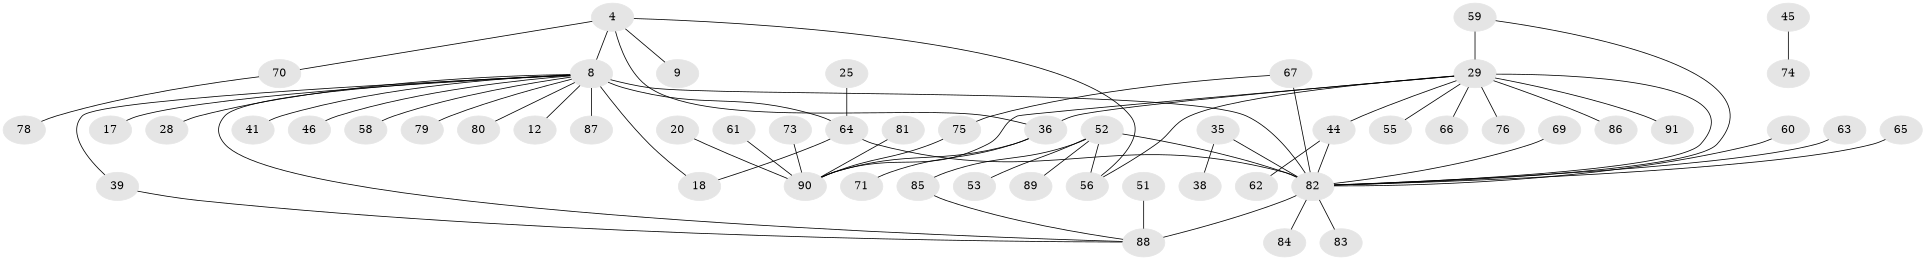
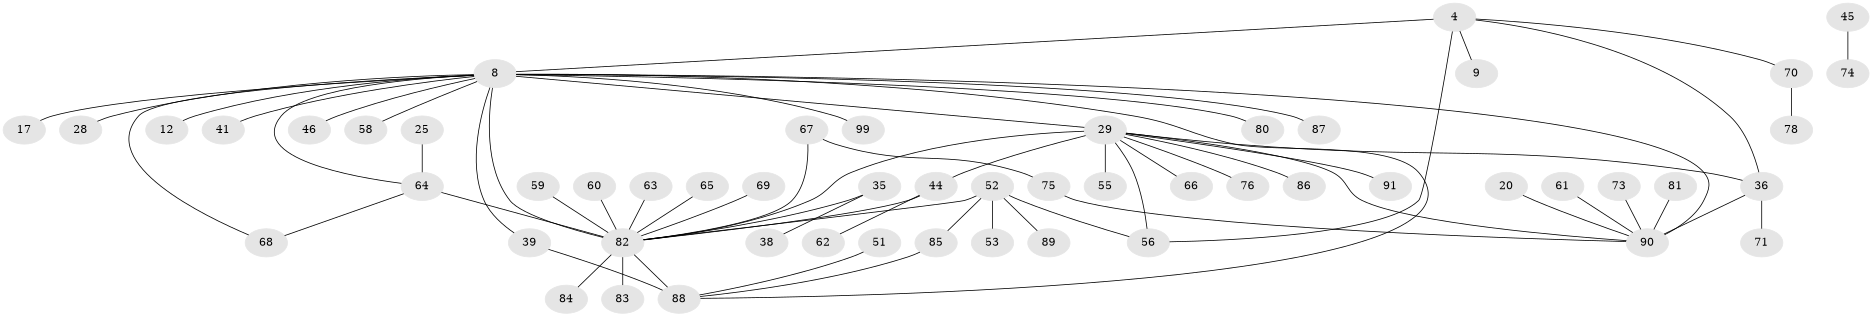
(1475, 46) -> (800, 102)
none -> (1157, 89)
(422, 130) -> (863, 130)
(700, 186) -> (266, 243)
